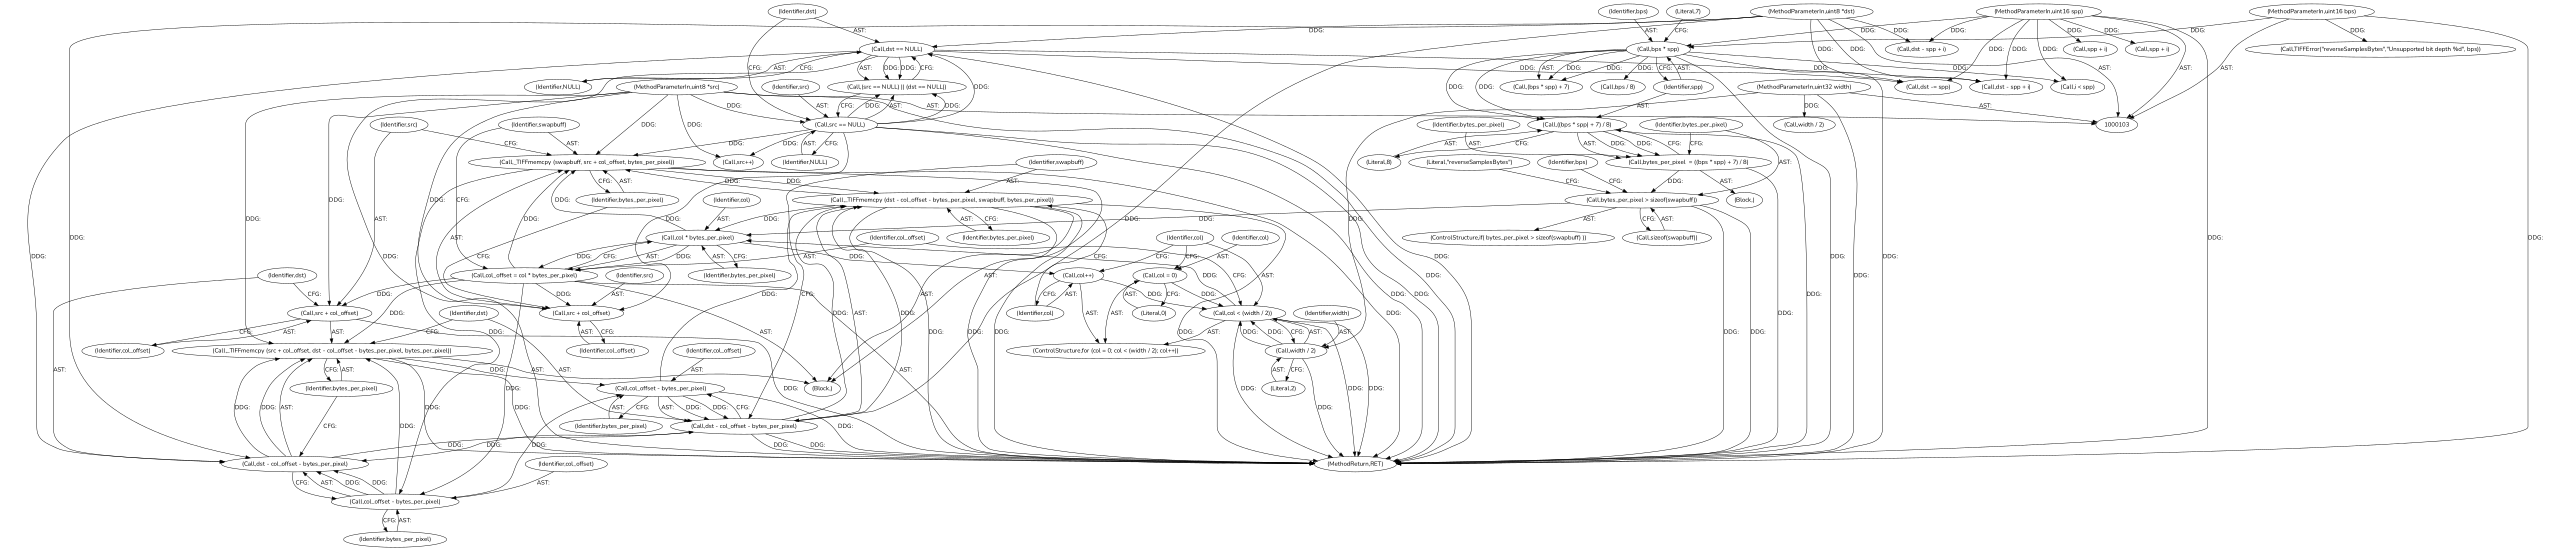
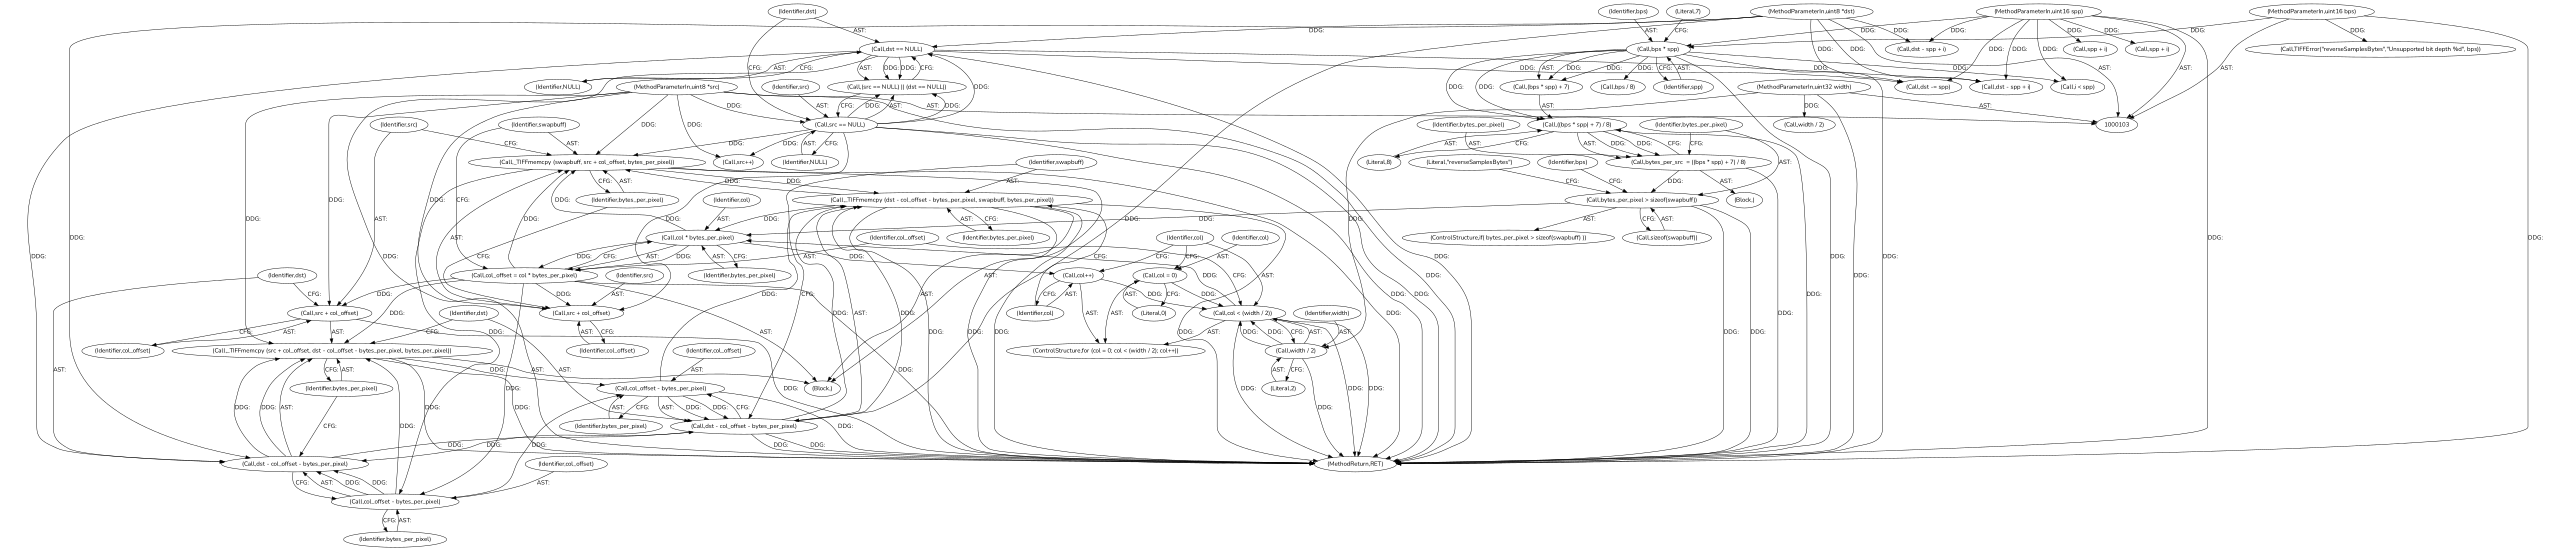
(1643, 101) -> (1541, 107)
(1689, 162) -> (1689, 162)
(907, 370) -> (907, 370)
